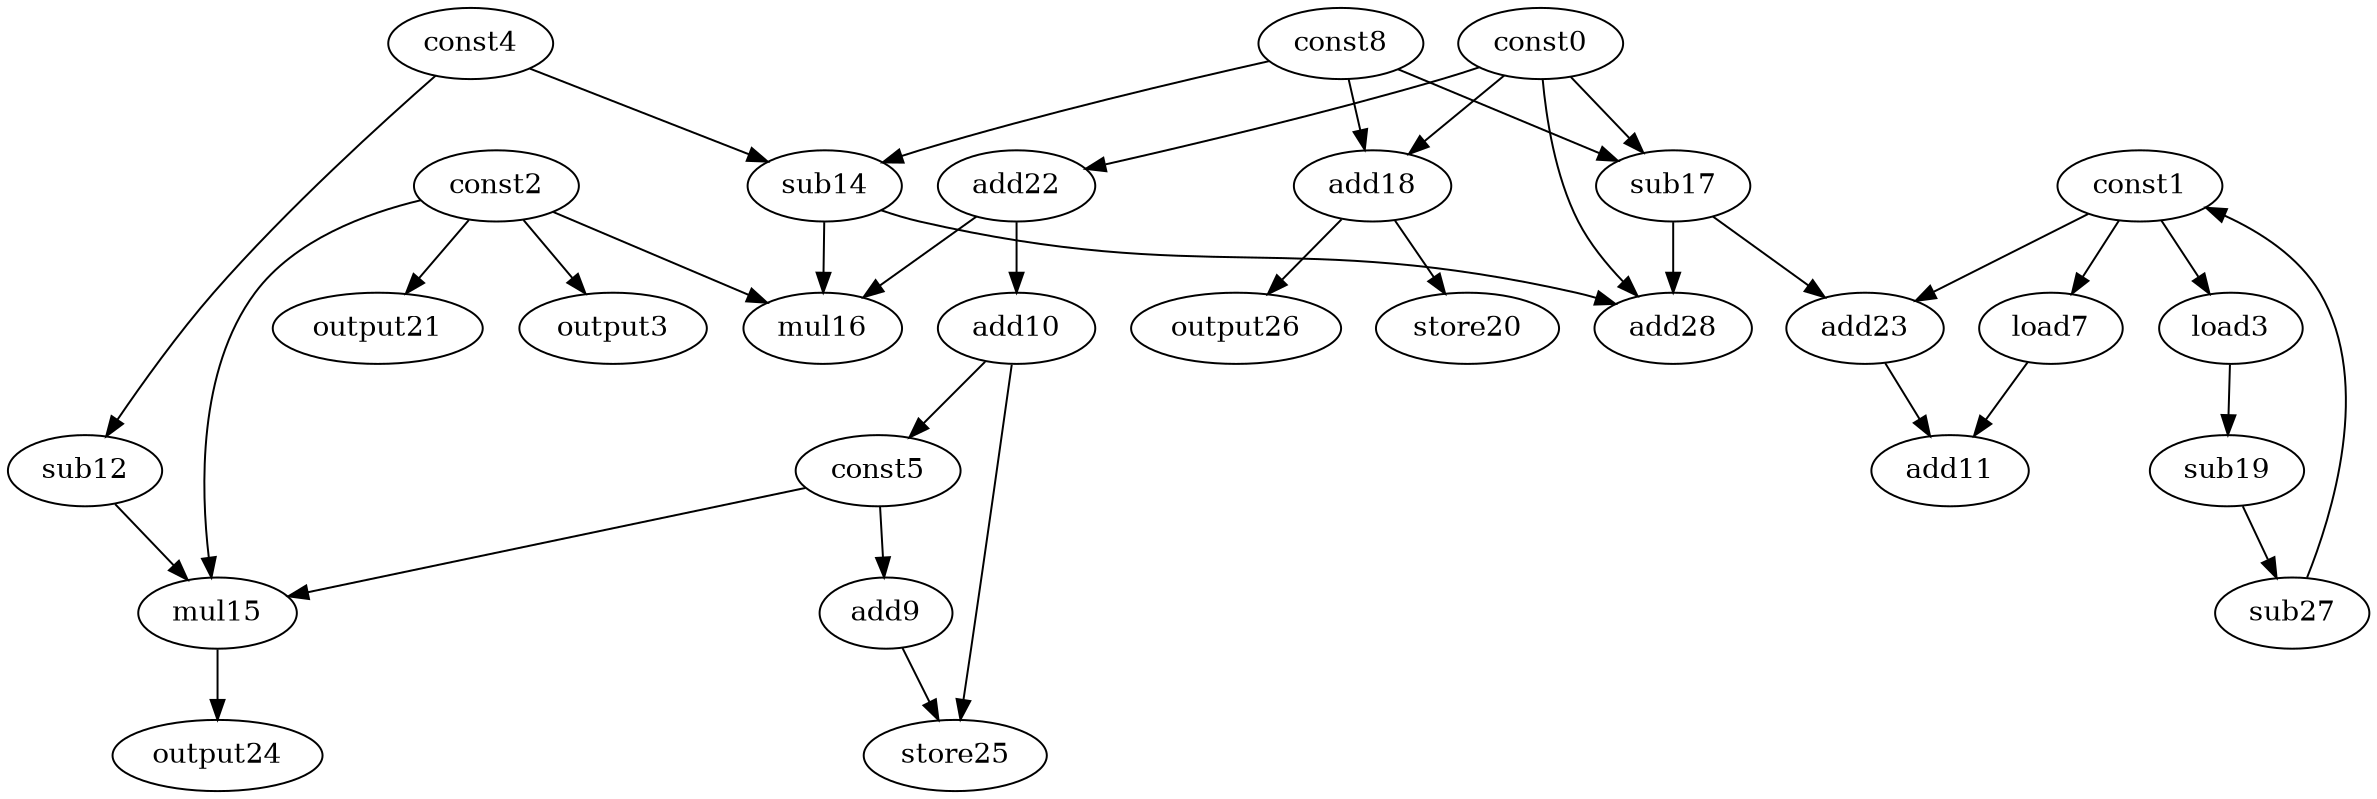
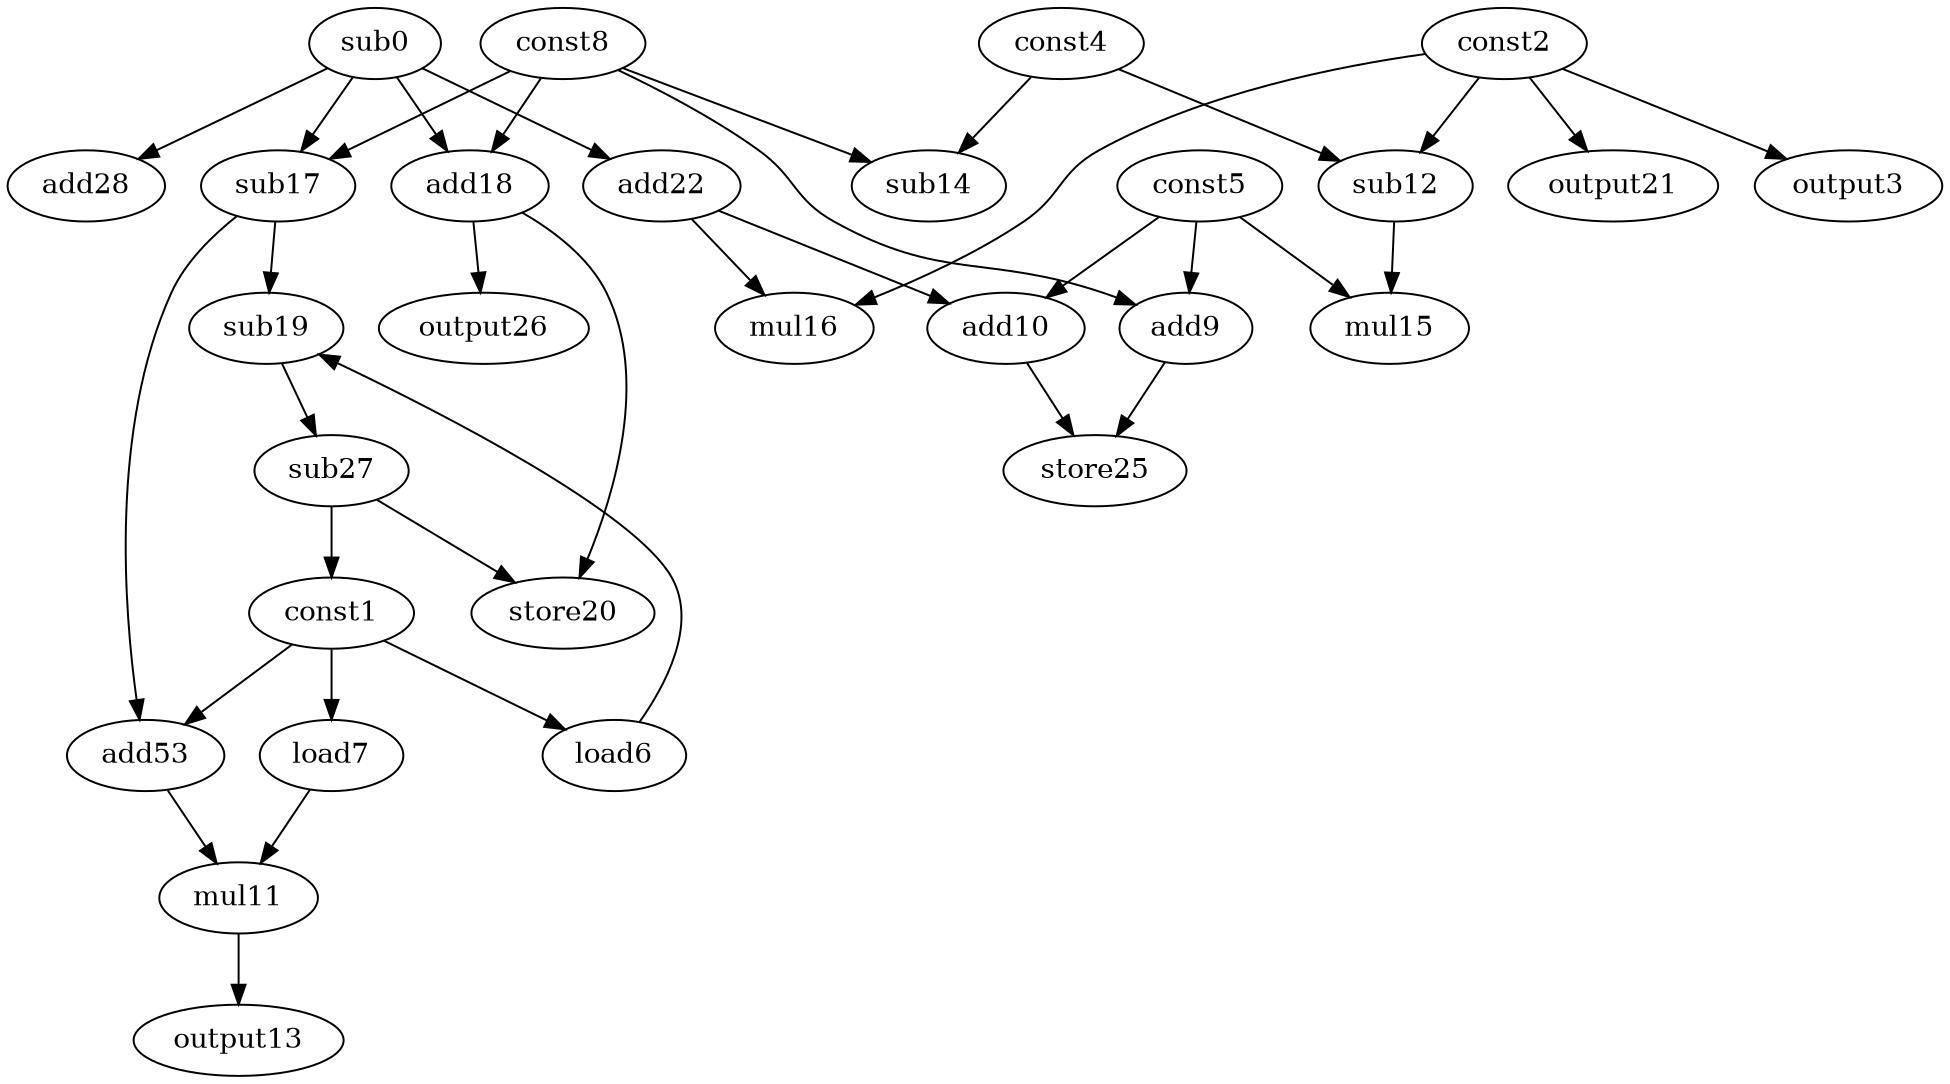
(1541, 44) -> (375, 44)
none -> (847, 228)
(824, 247) -> none
(1673, 247) -> (273, 247)
(1238, 257) -> none
(235, 328) -> (1456, 107)
(1865, 328) -> (146, 756)
(2231, 328) -> (614, 756)
(954, 393) -> (1111, 252)
(1950, 471) -> (239, 898)
none -> (437, 536)
(218, 756) -> none
none -> (239, 1040)
